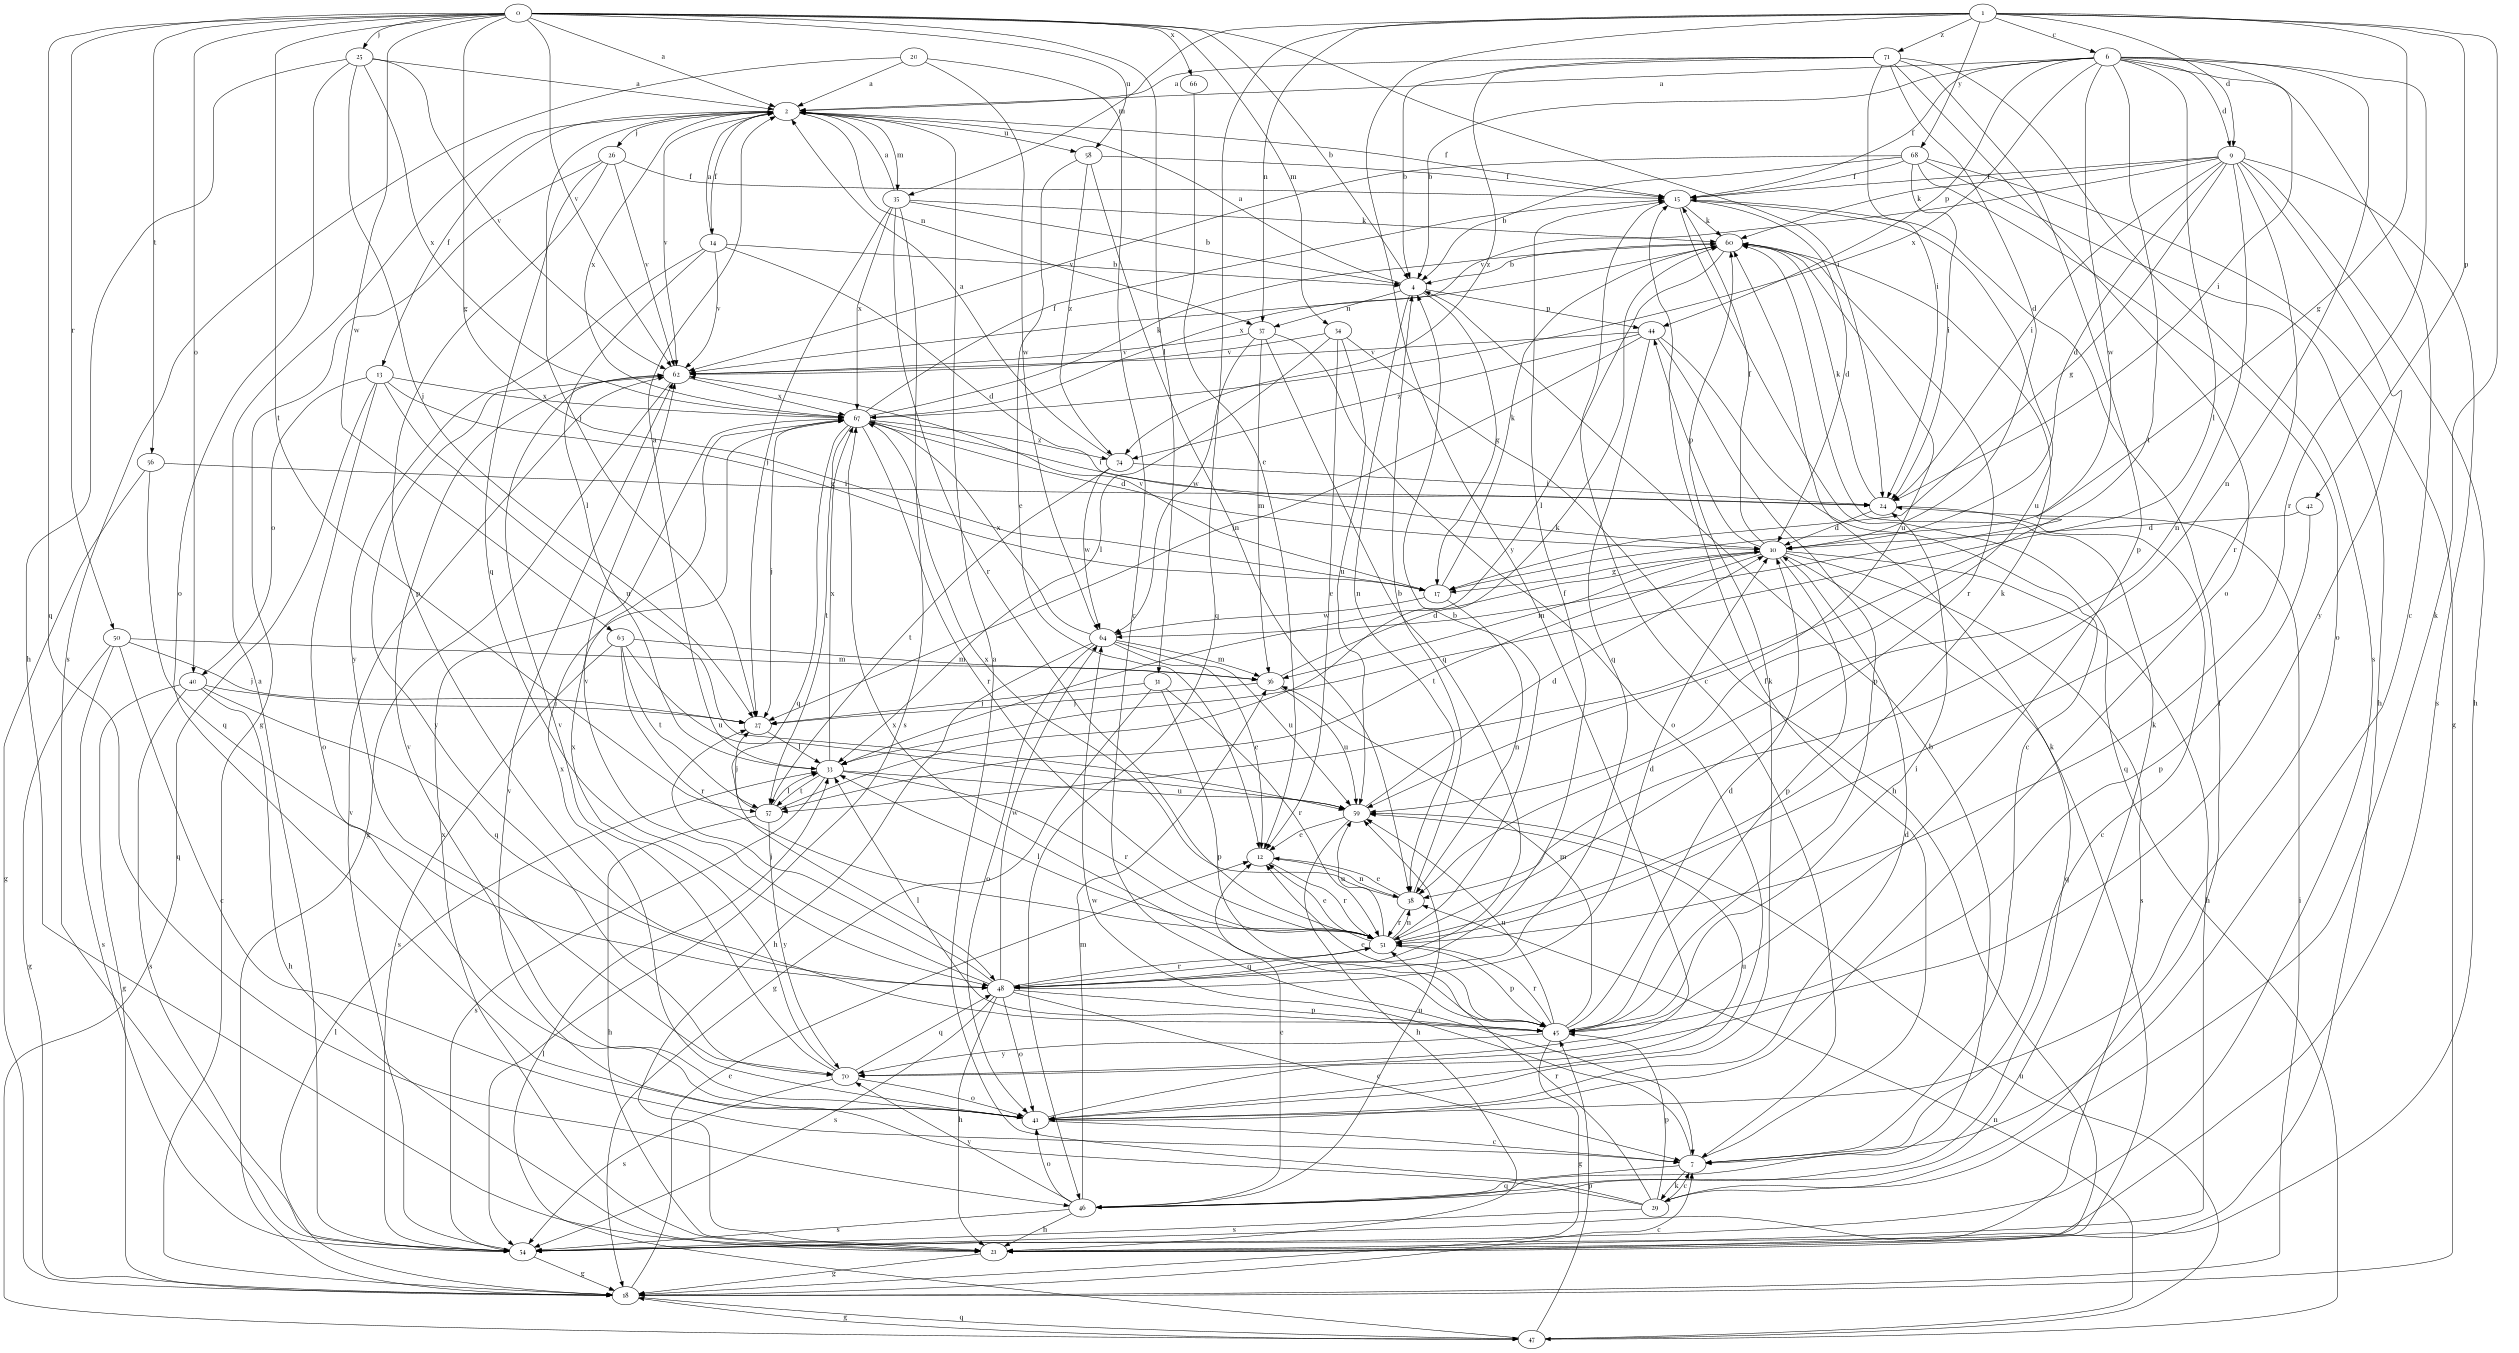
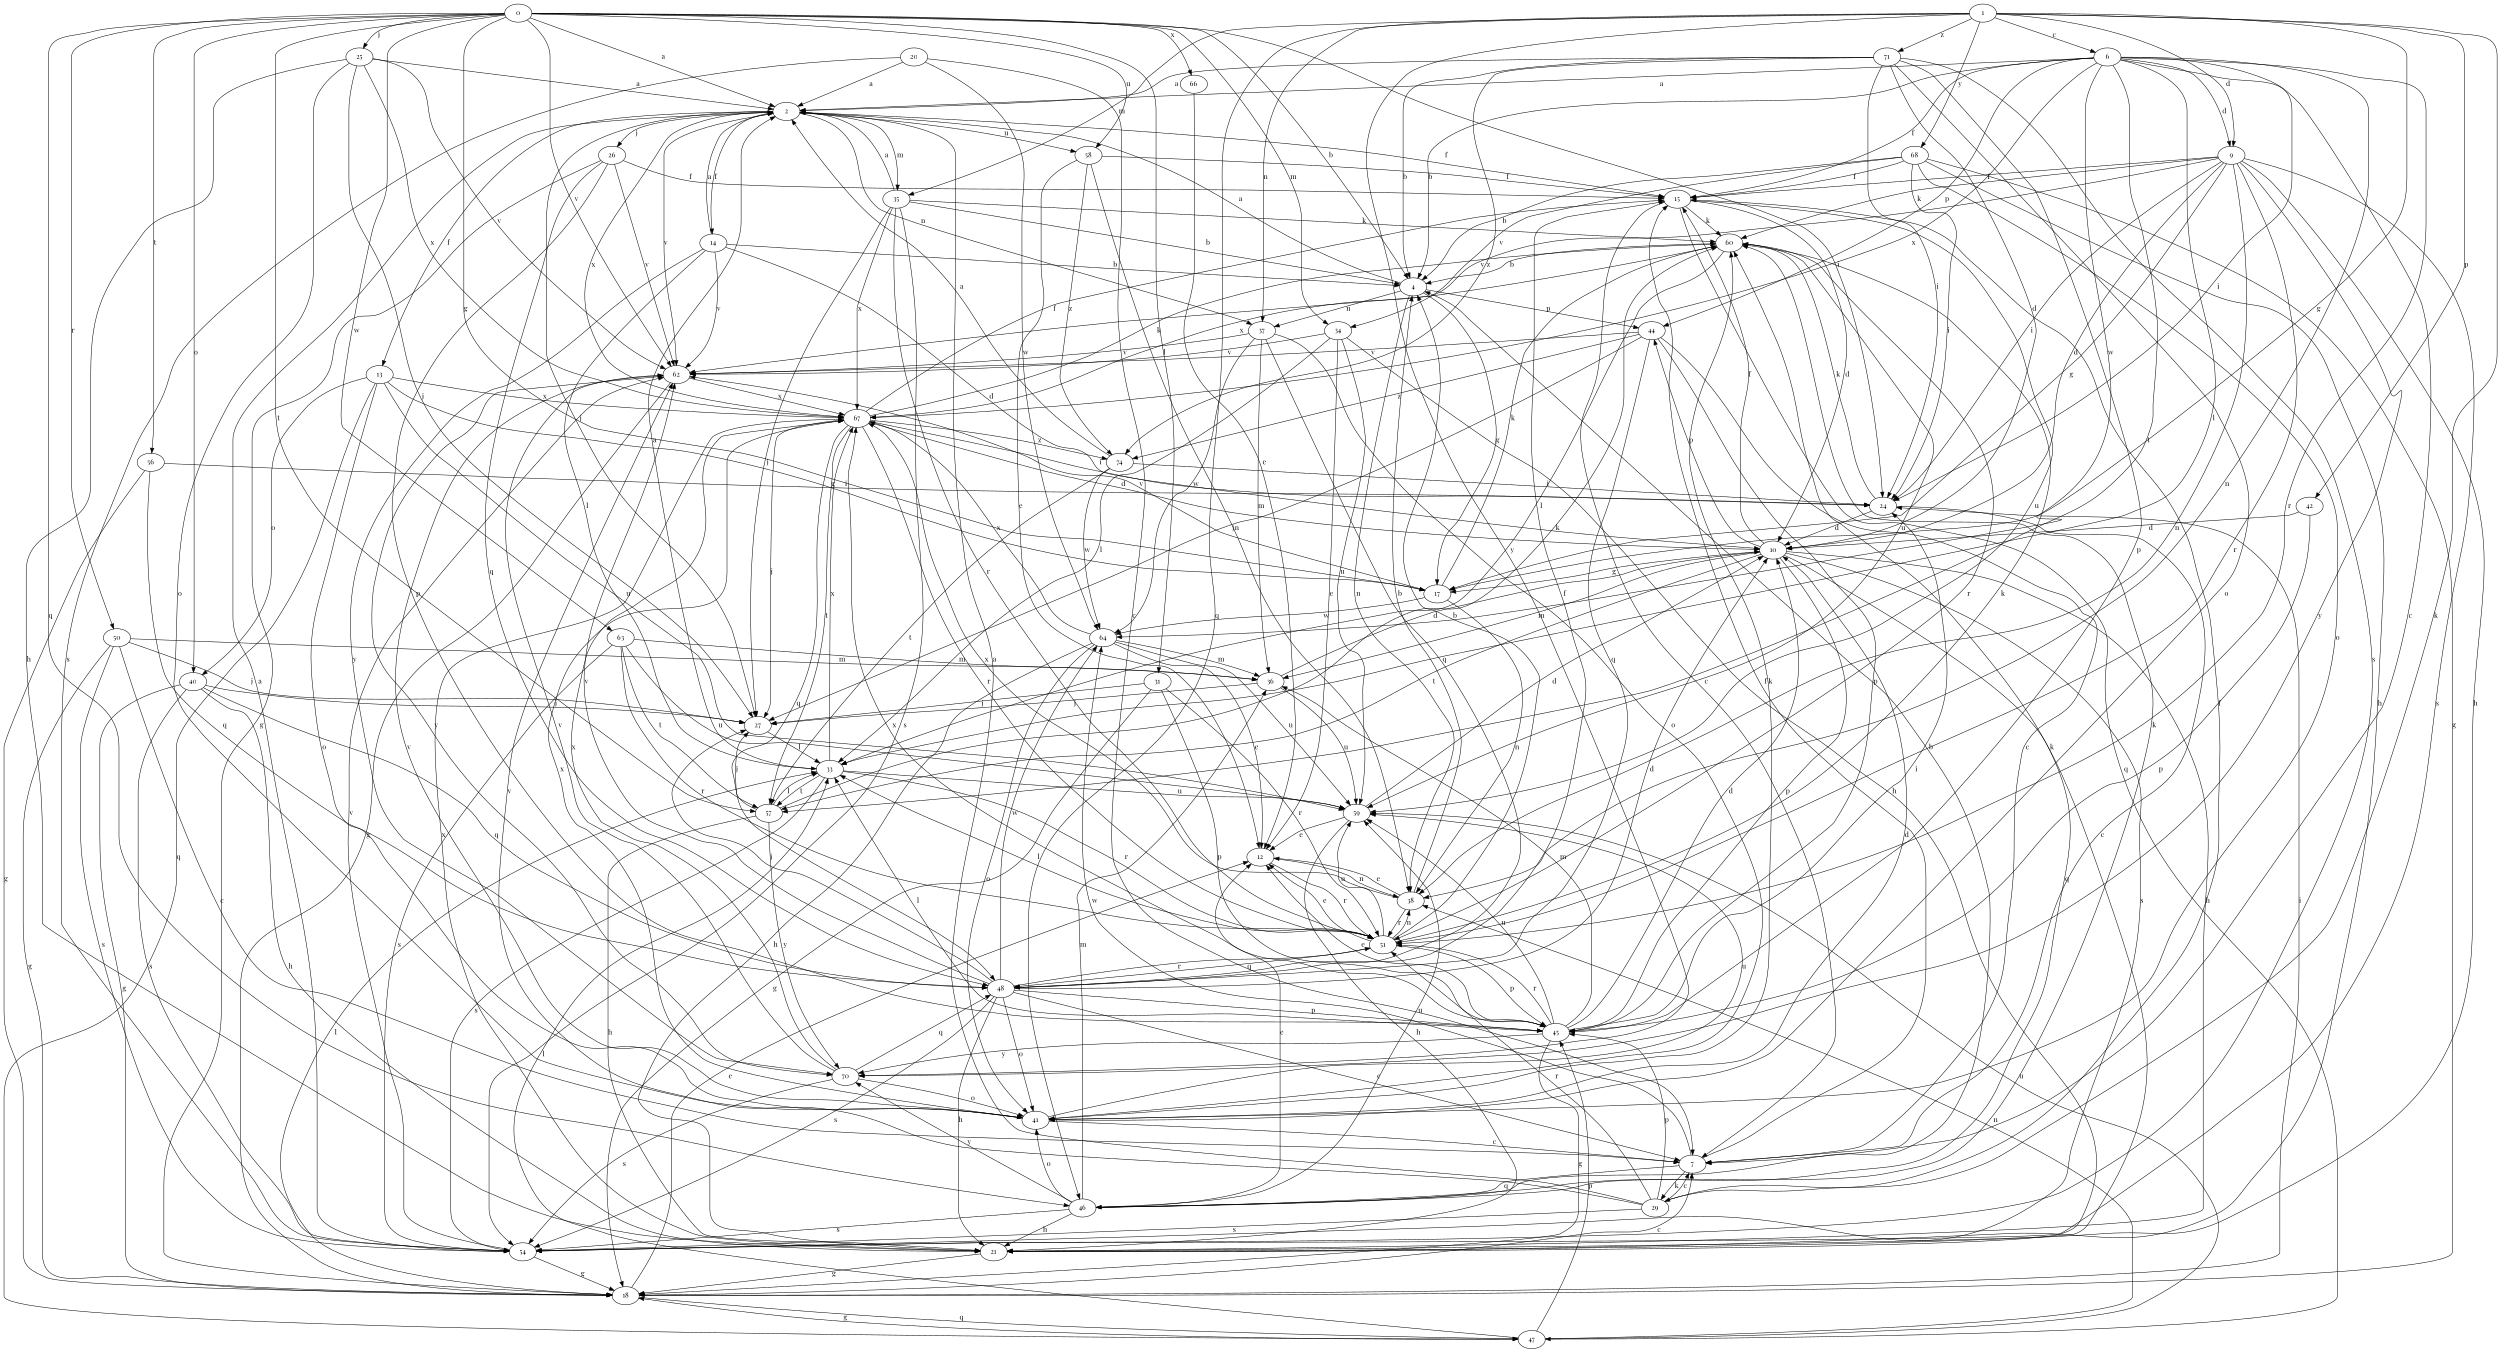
(1287, 197) -> (1655, 191)
